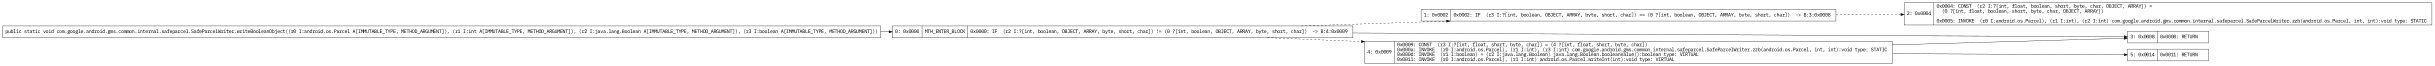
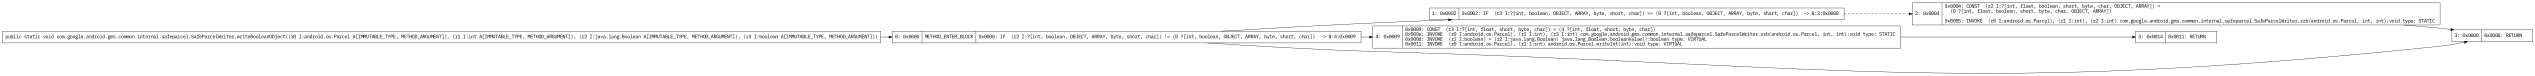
(1374, 24) -> (1335, 25)
(945, 32) -> (949, 37)
(1314, 40) -> (1365, 37)
(2008, 42) -> (2427, 27)
